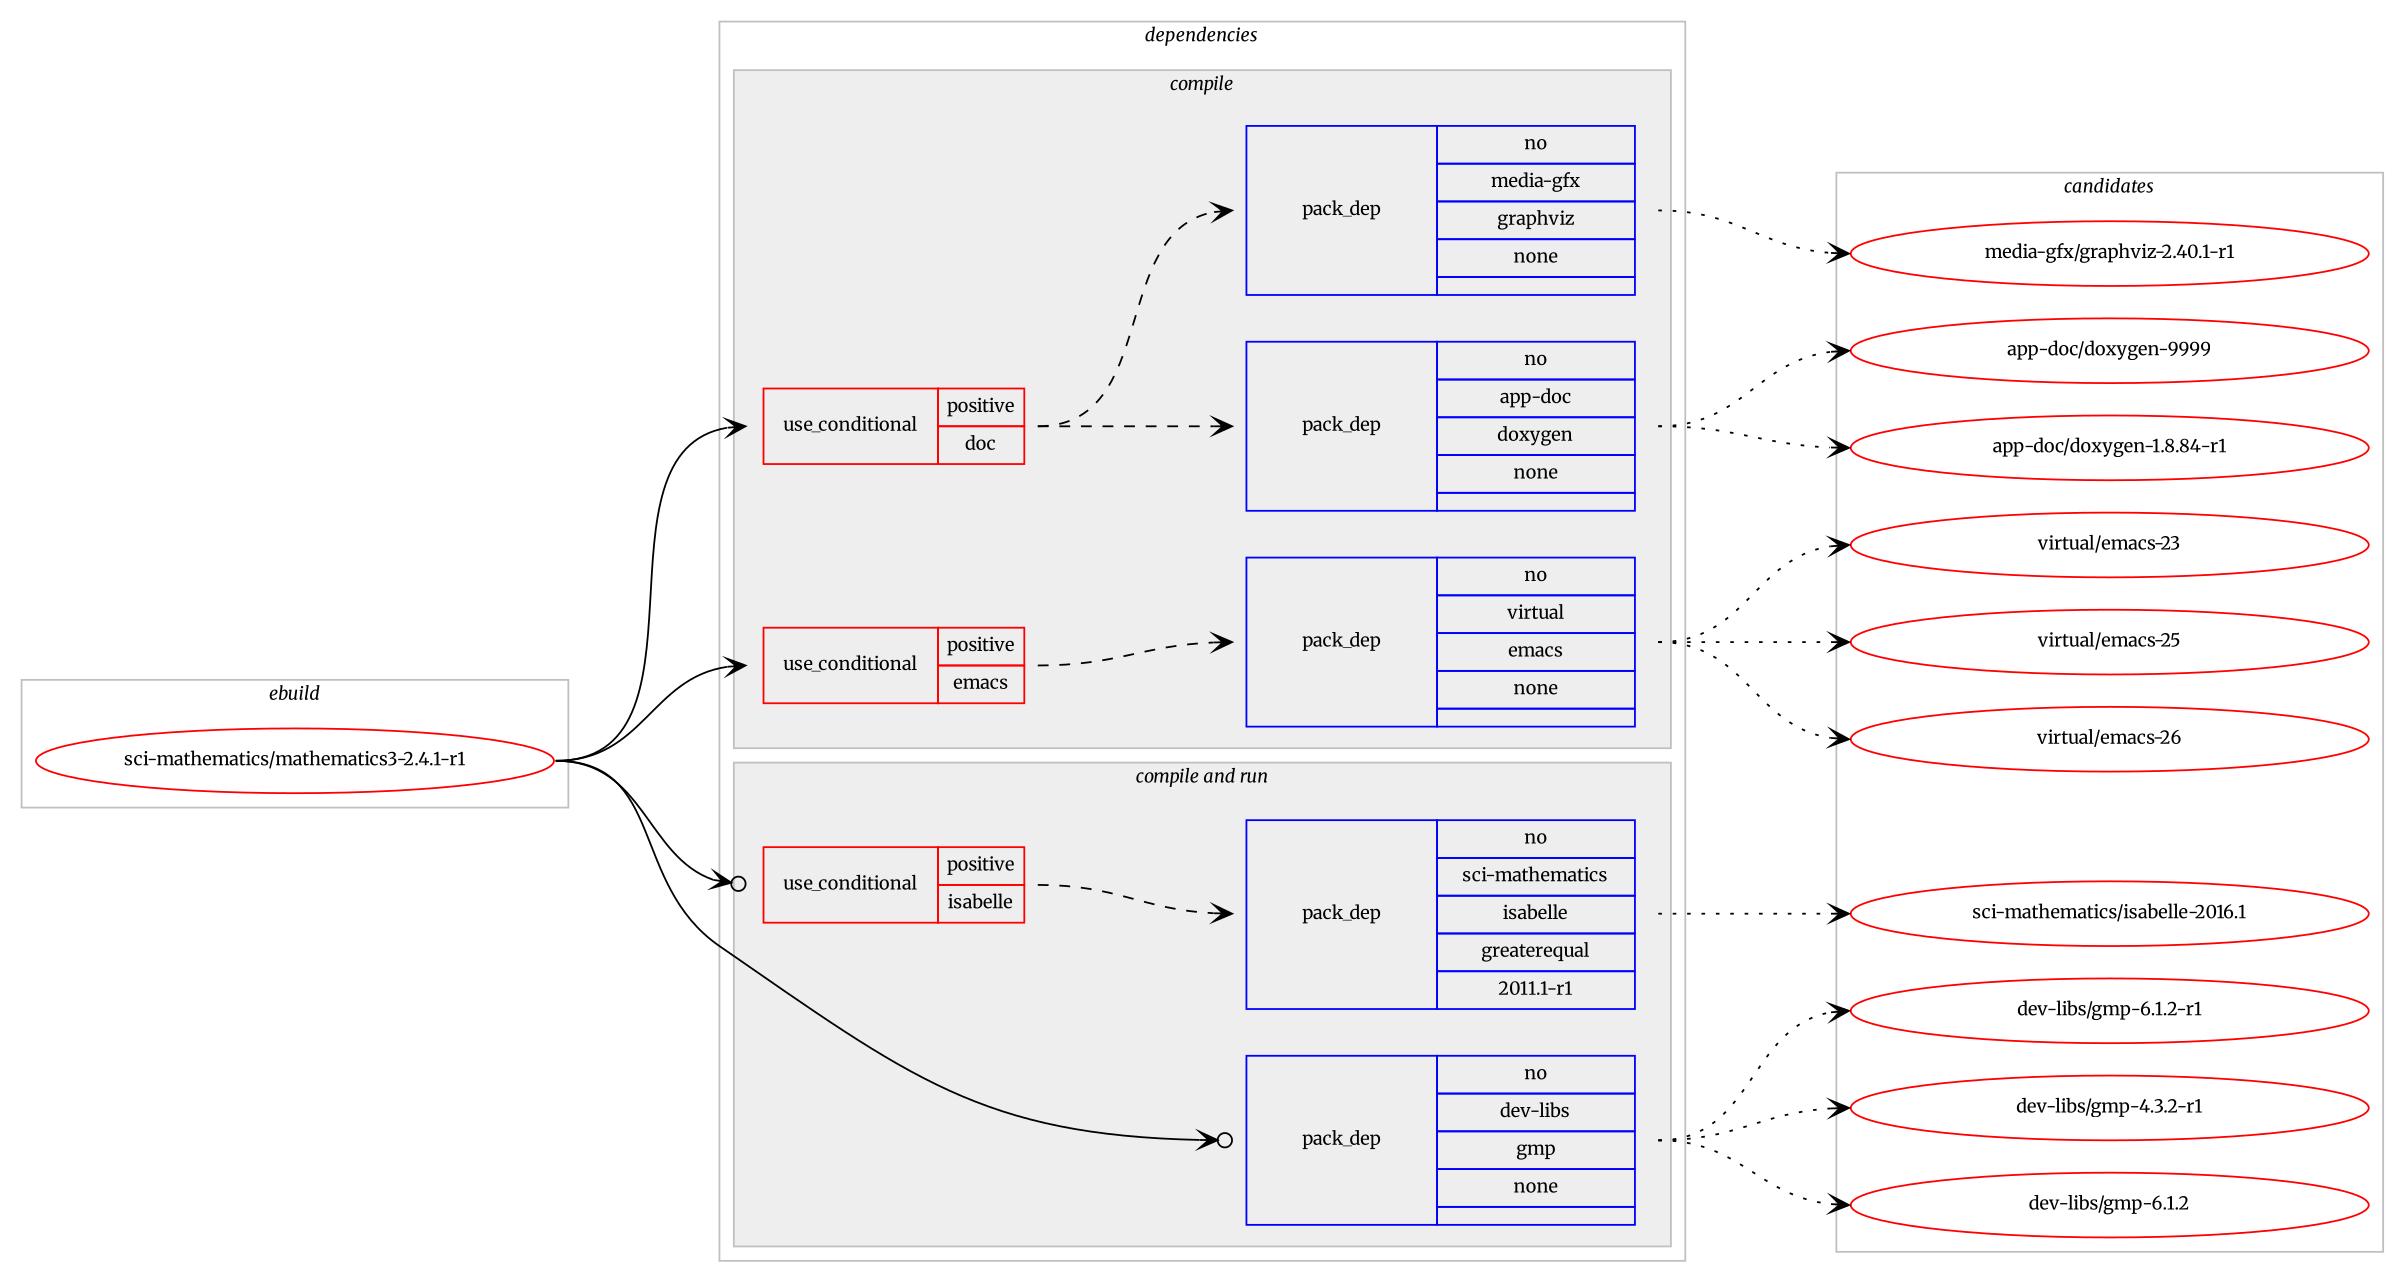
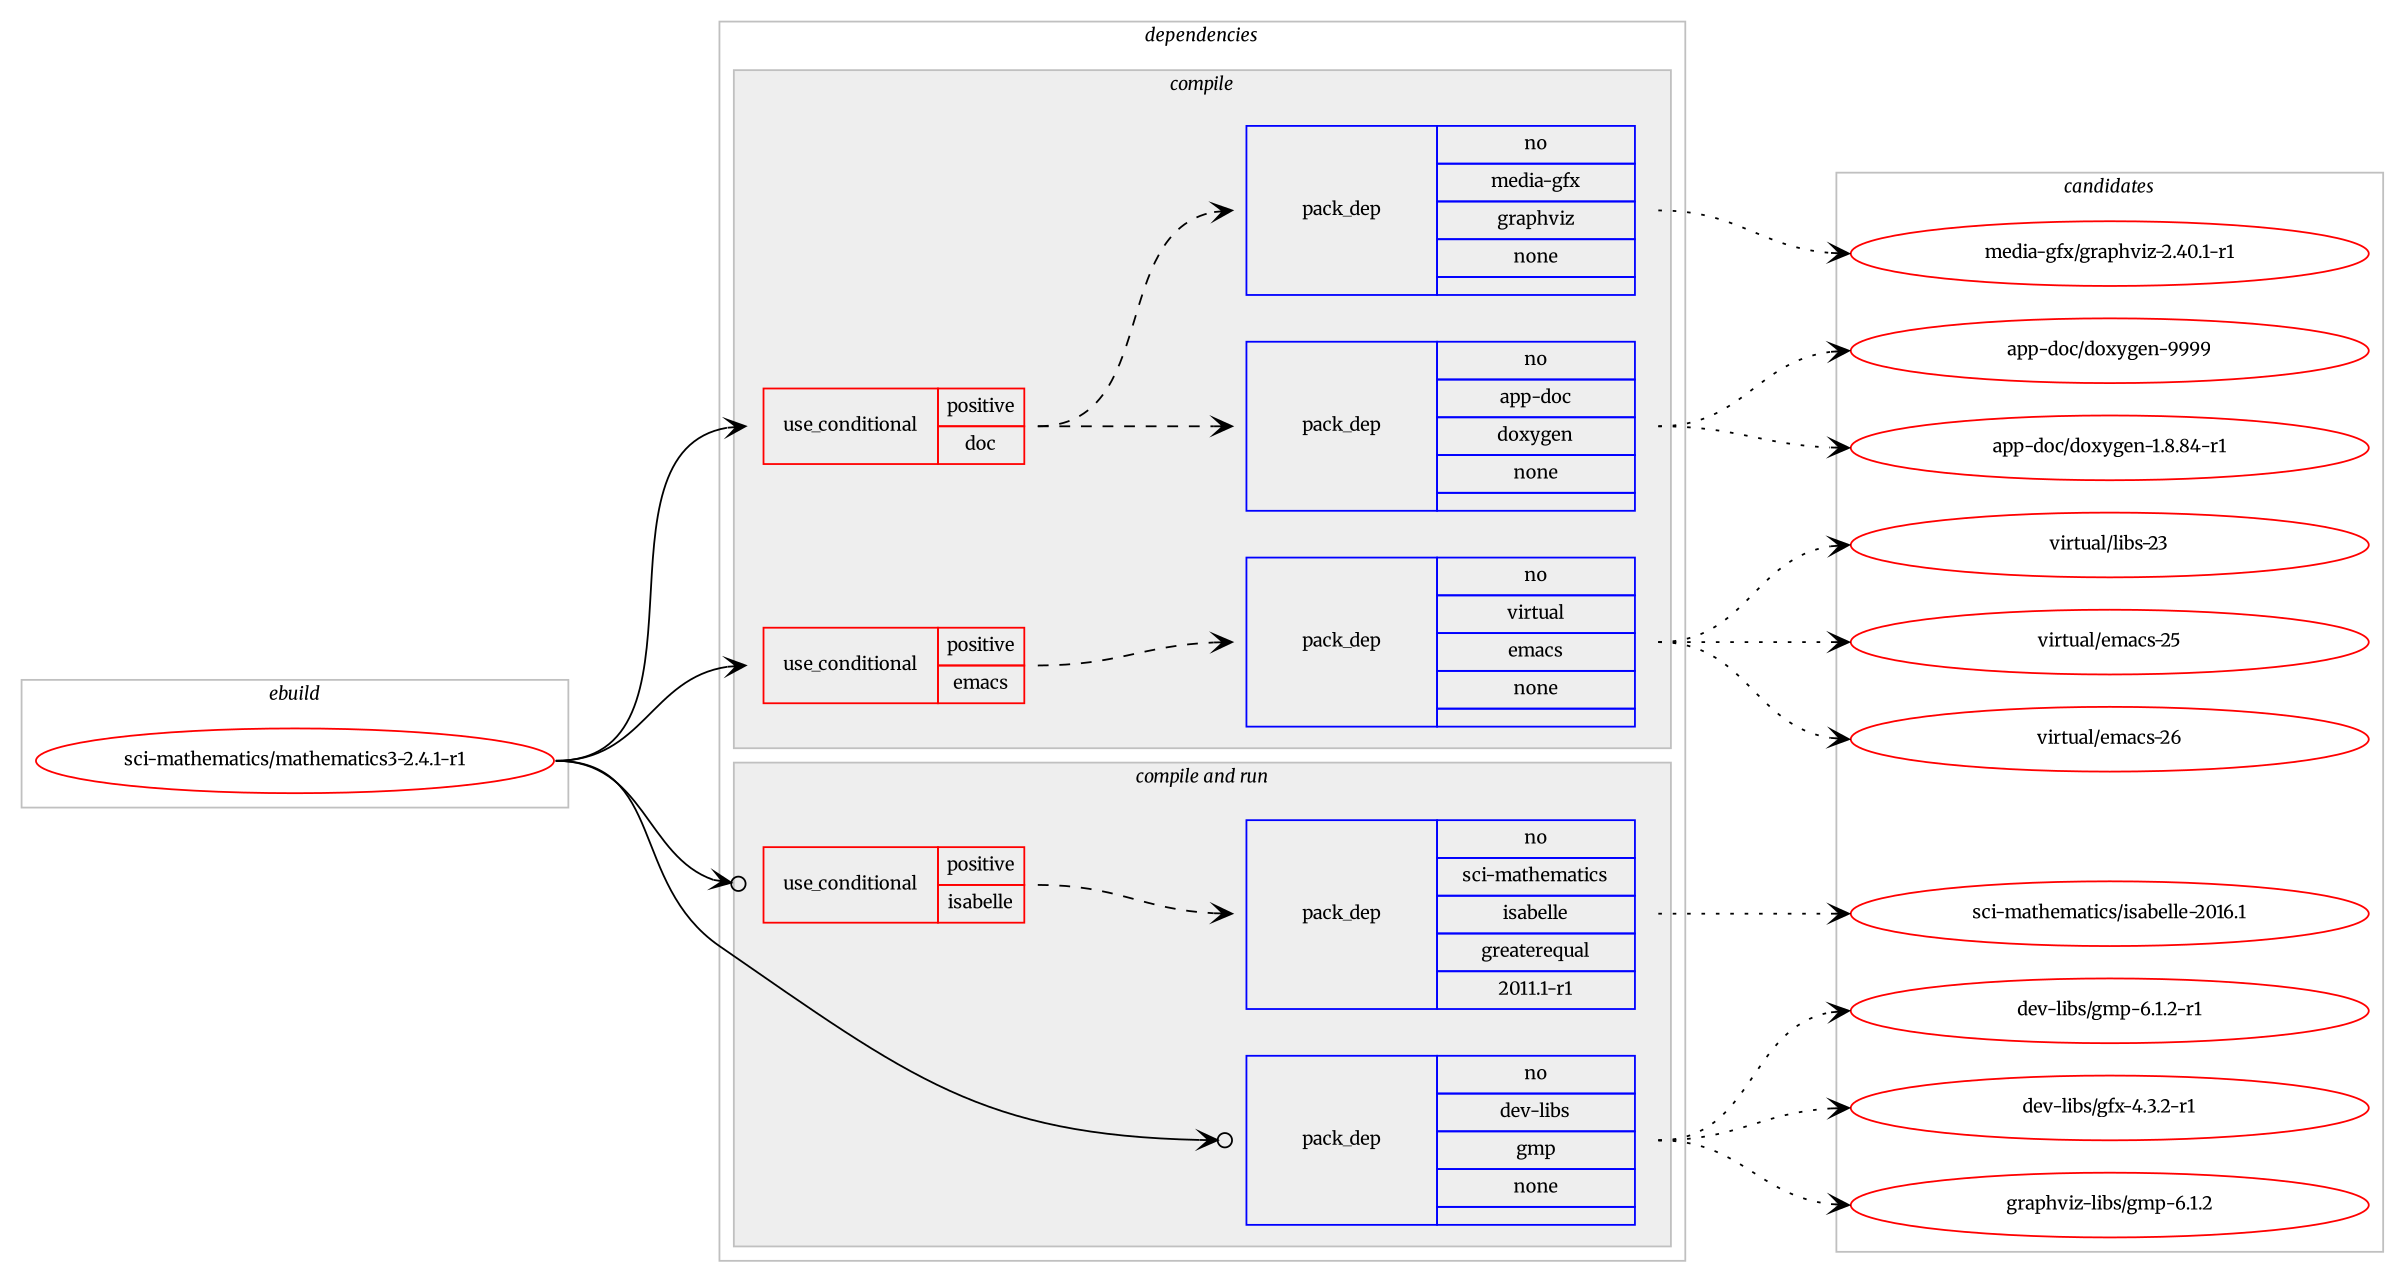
(2110, 545) -> (2110, 545)
(2110, 1108) -> (2110, 1108)
(2110, 1205) -> (2110, 1205)
